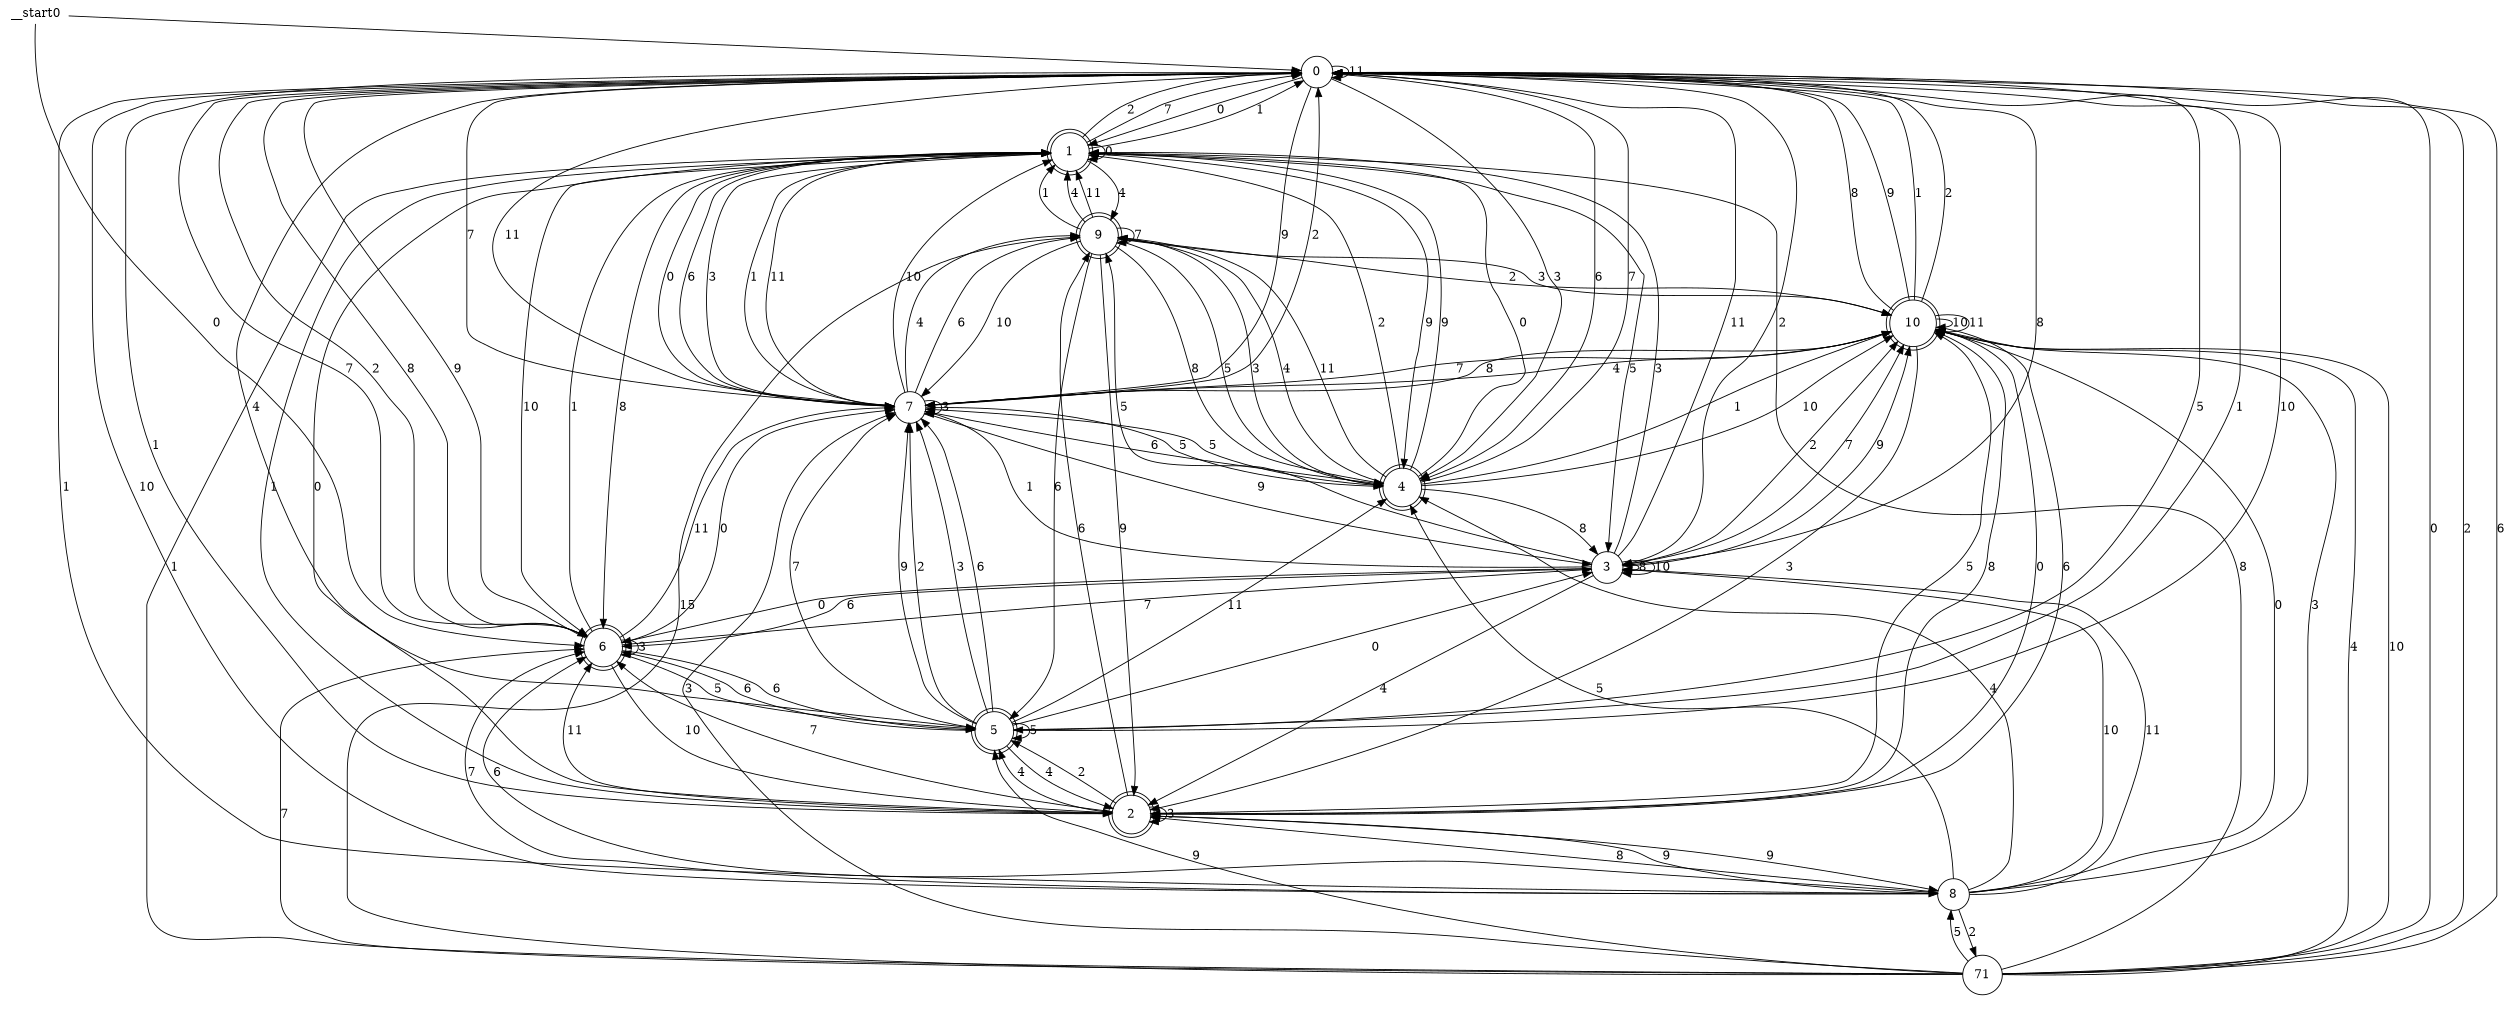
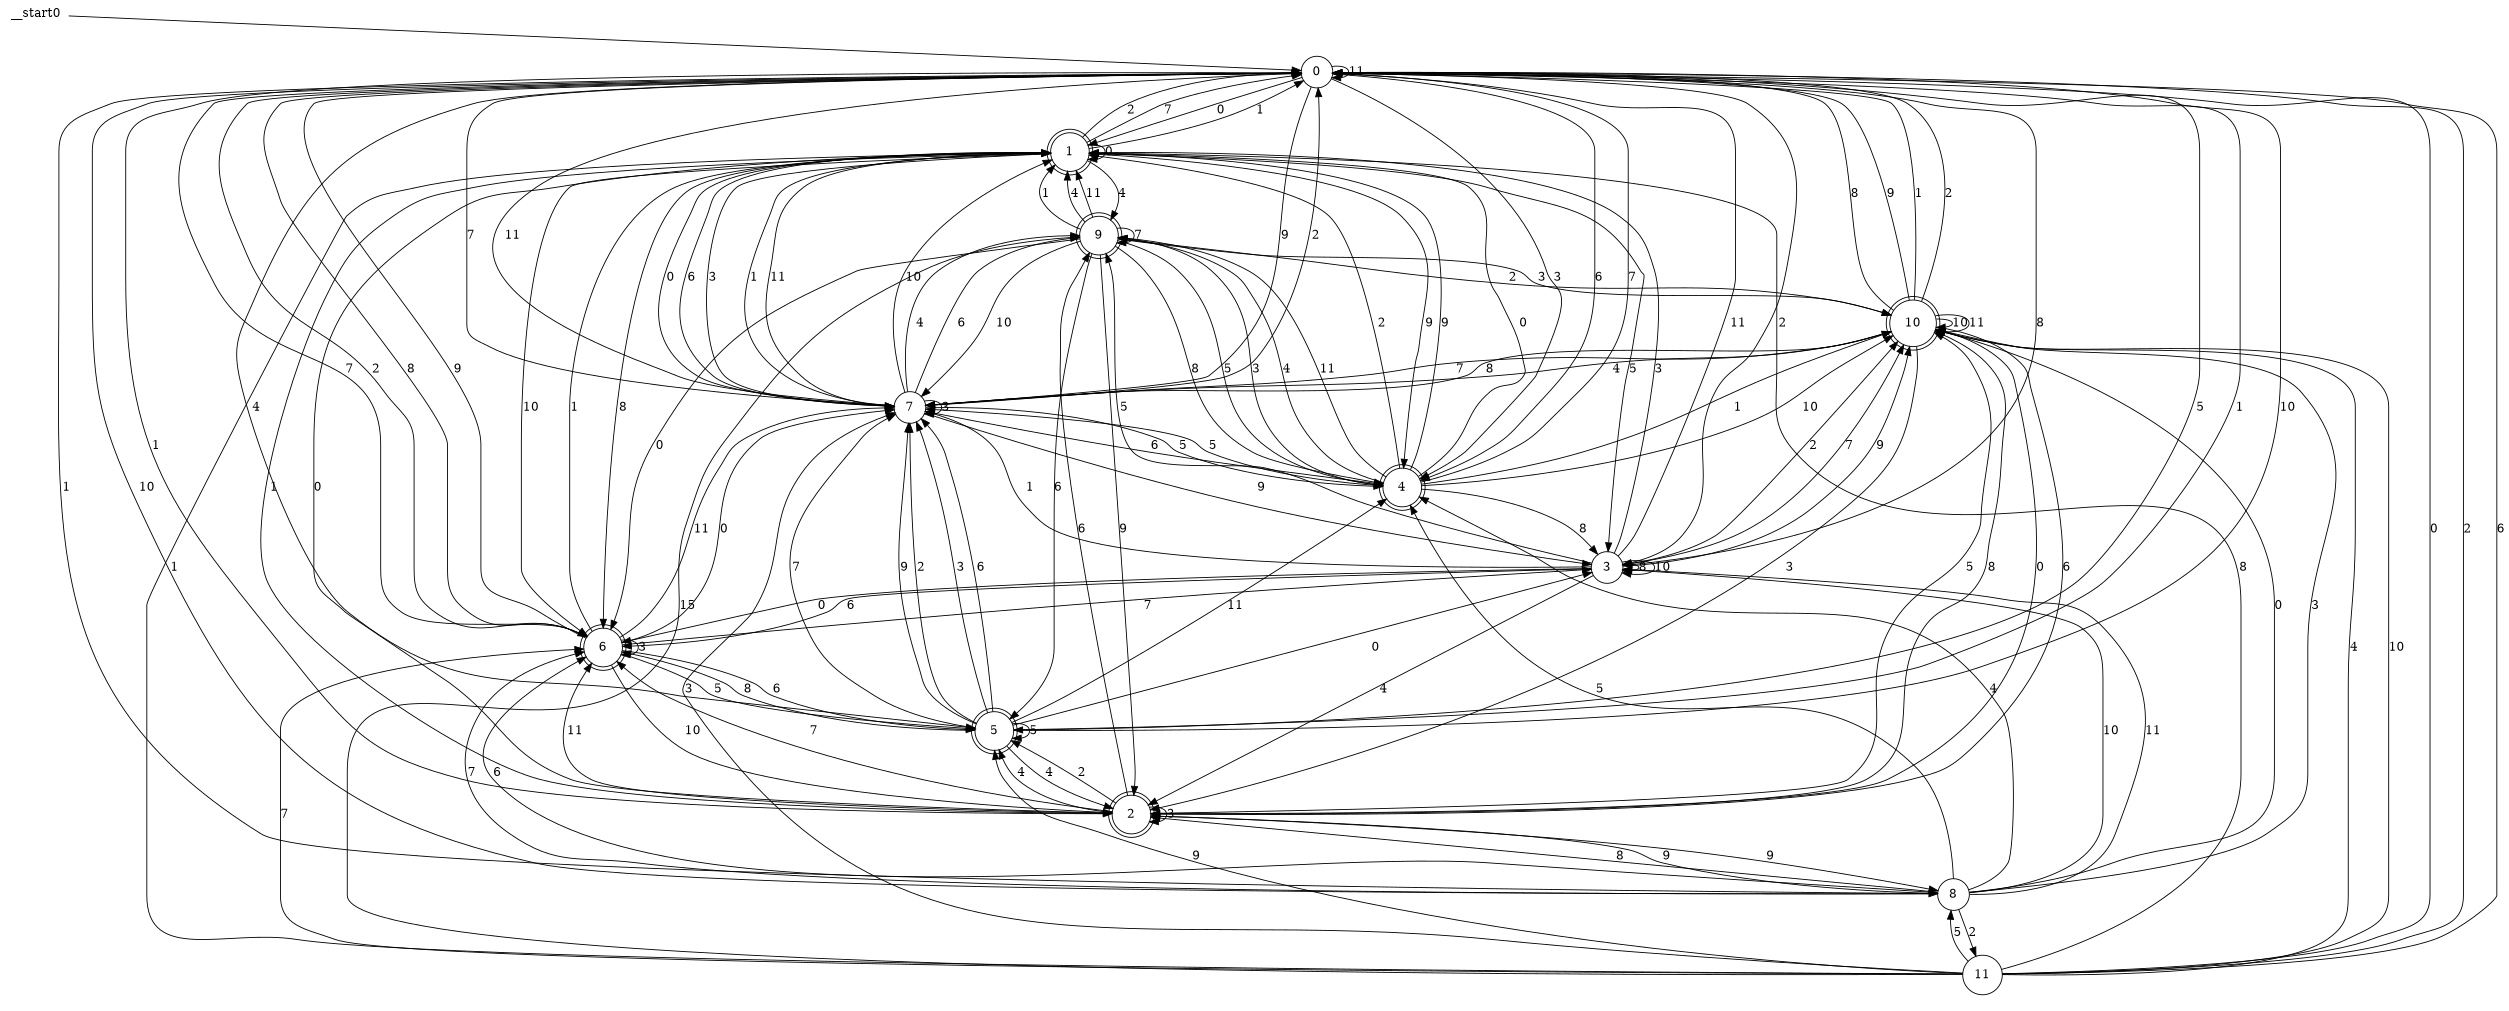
(266, 393) -> (755, 324)
(748, 689) -> (748, 689)
(1983, 975) -> (1983, 975)
